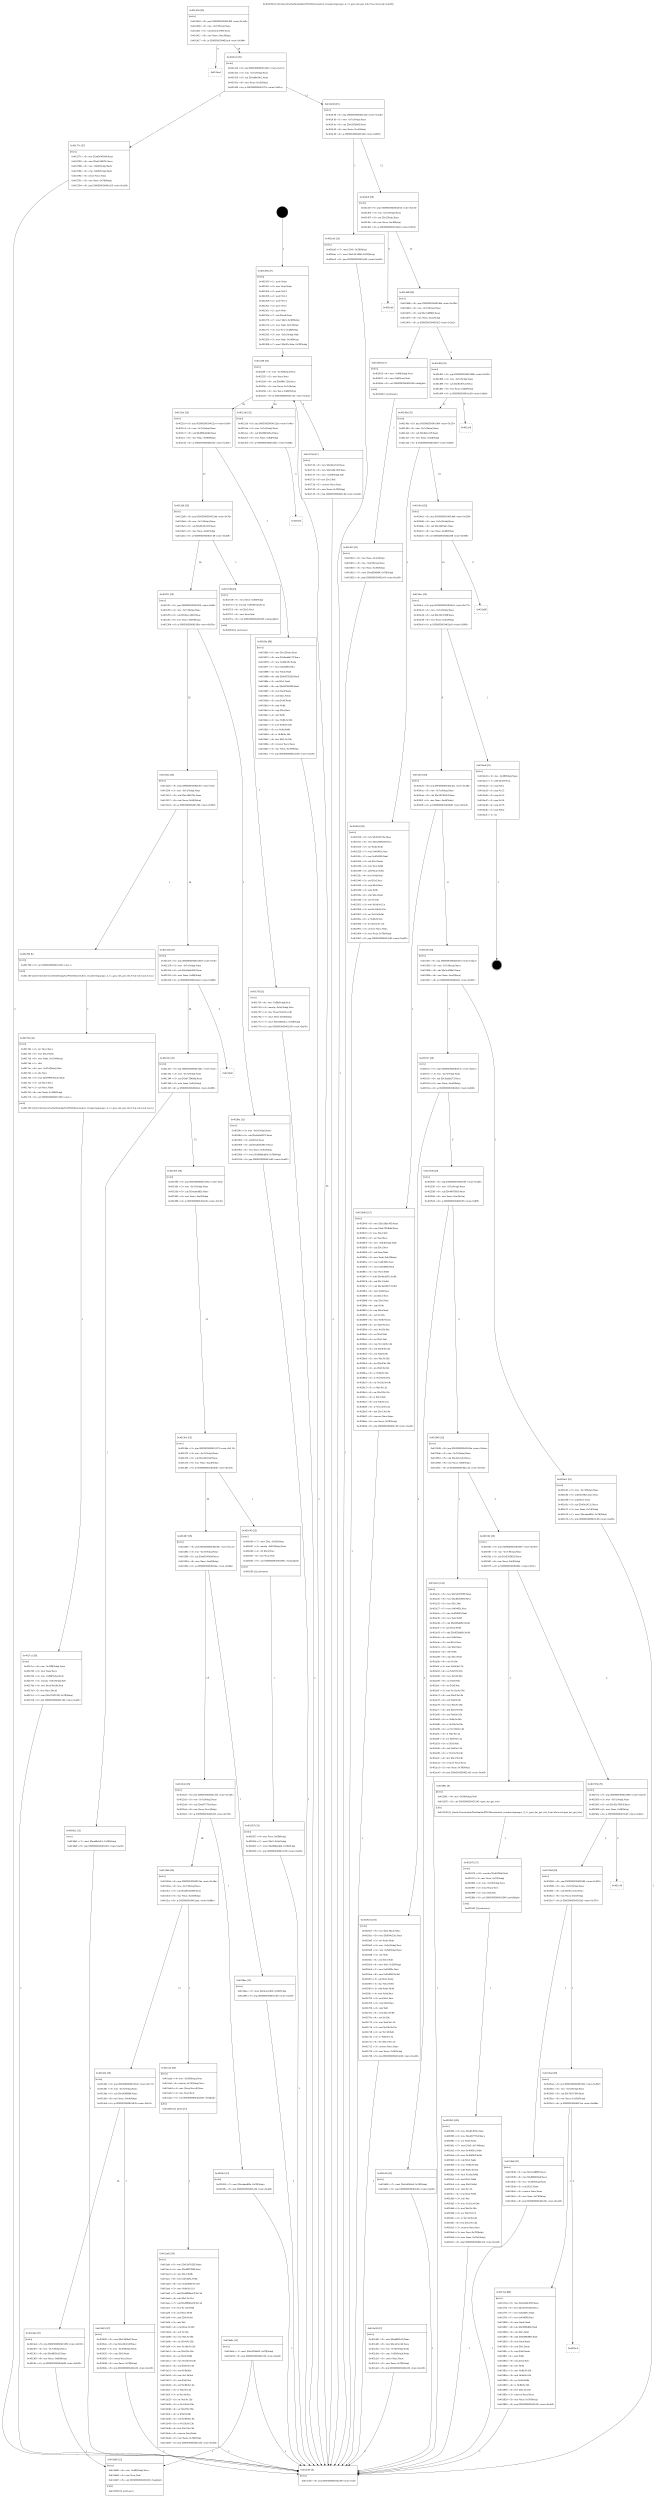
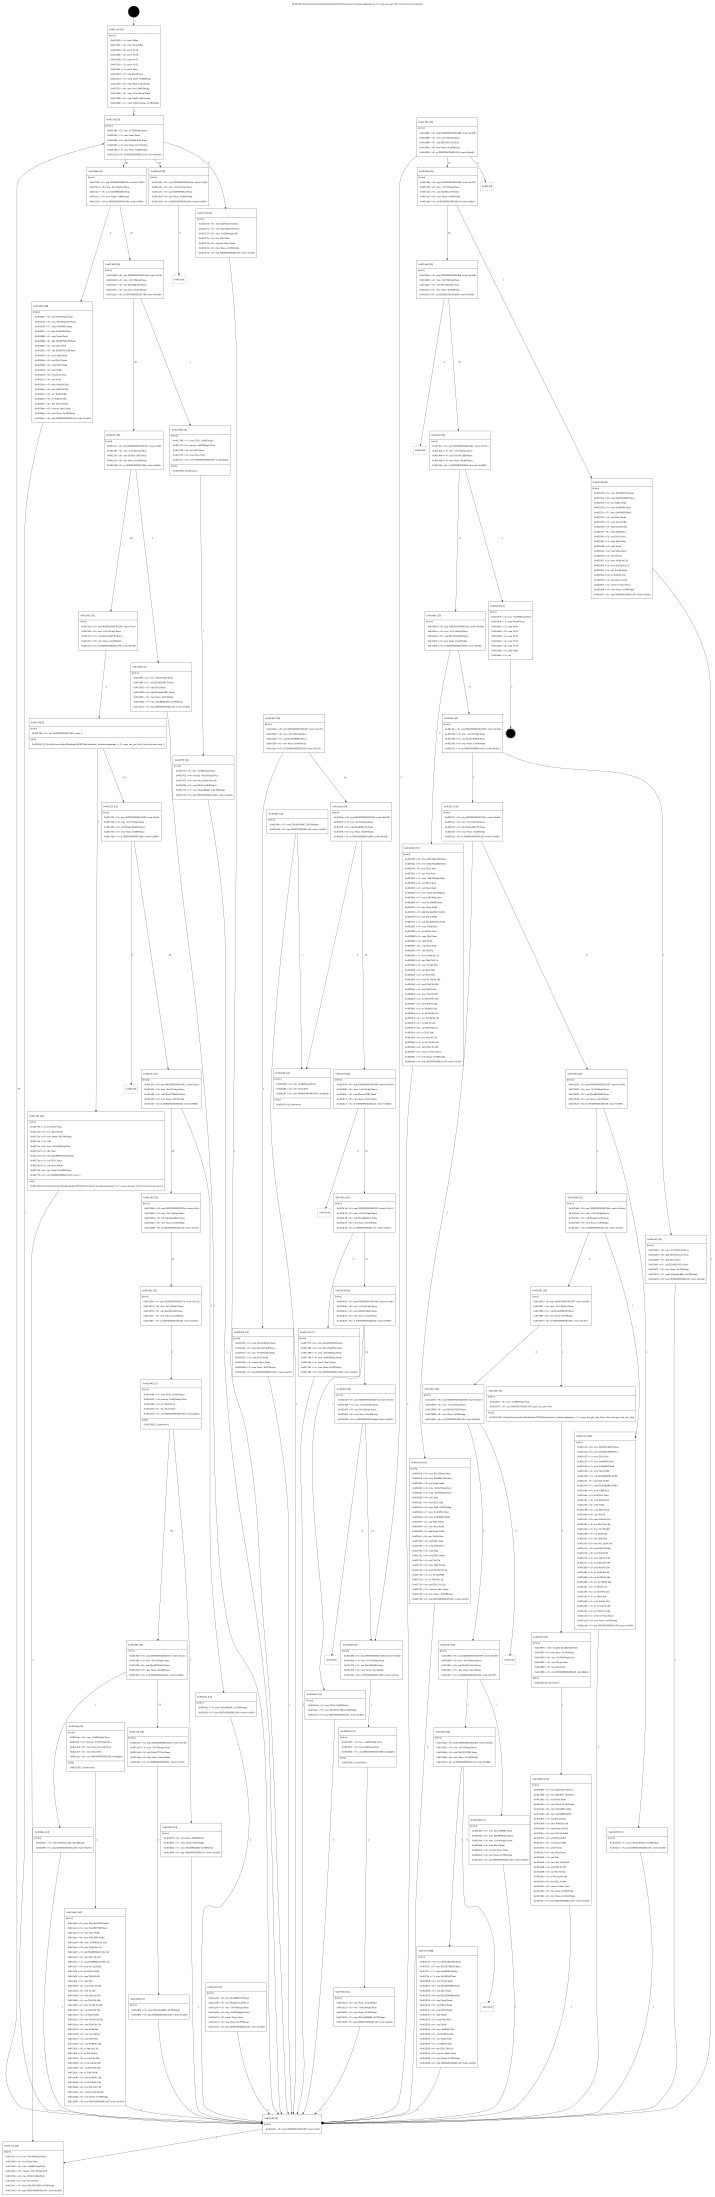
(444, 342) -> (400, 896)
(188, 877) -> (113, 775)
none -> (363, 954)
(206, 1501) -> (164, 1534)
(188, 1886) -> none
(20, 2213) -> (164, 2146)
